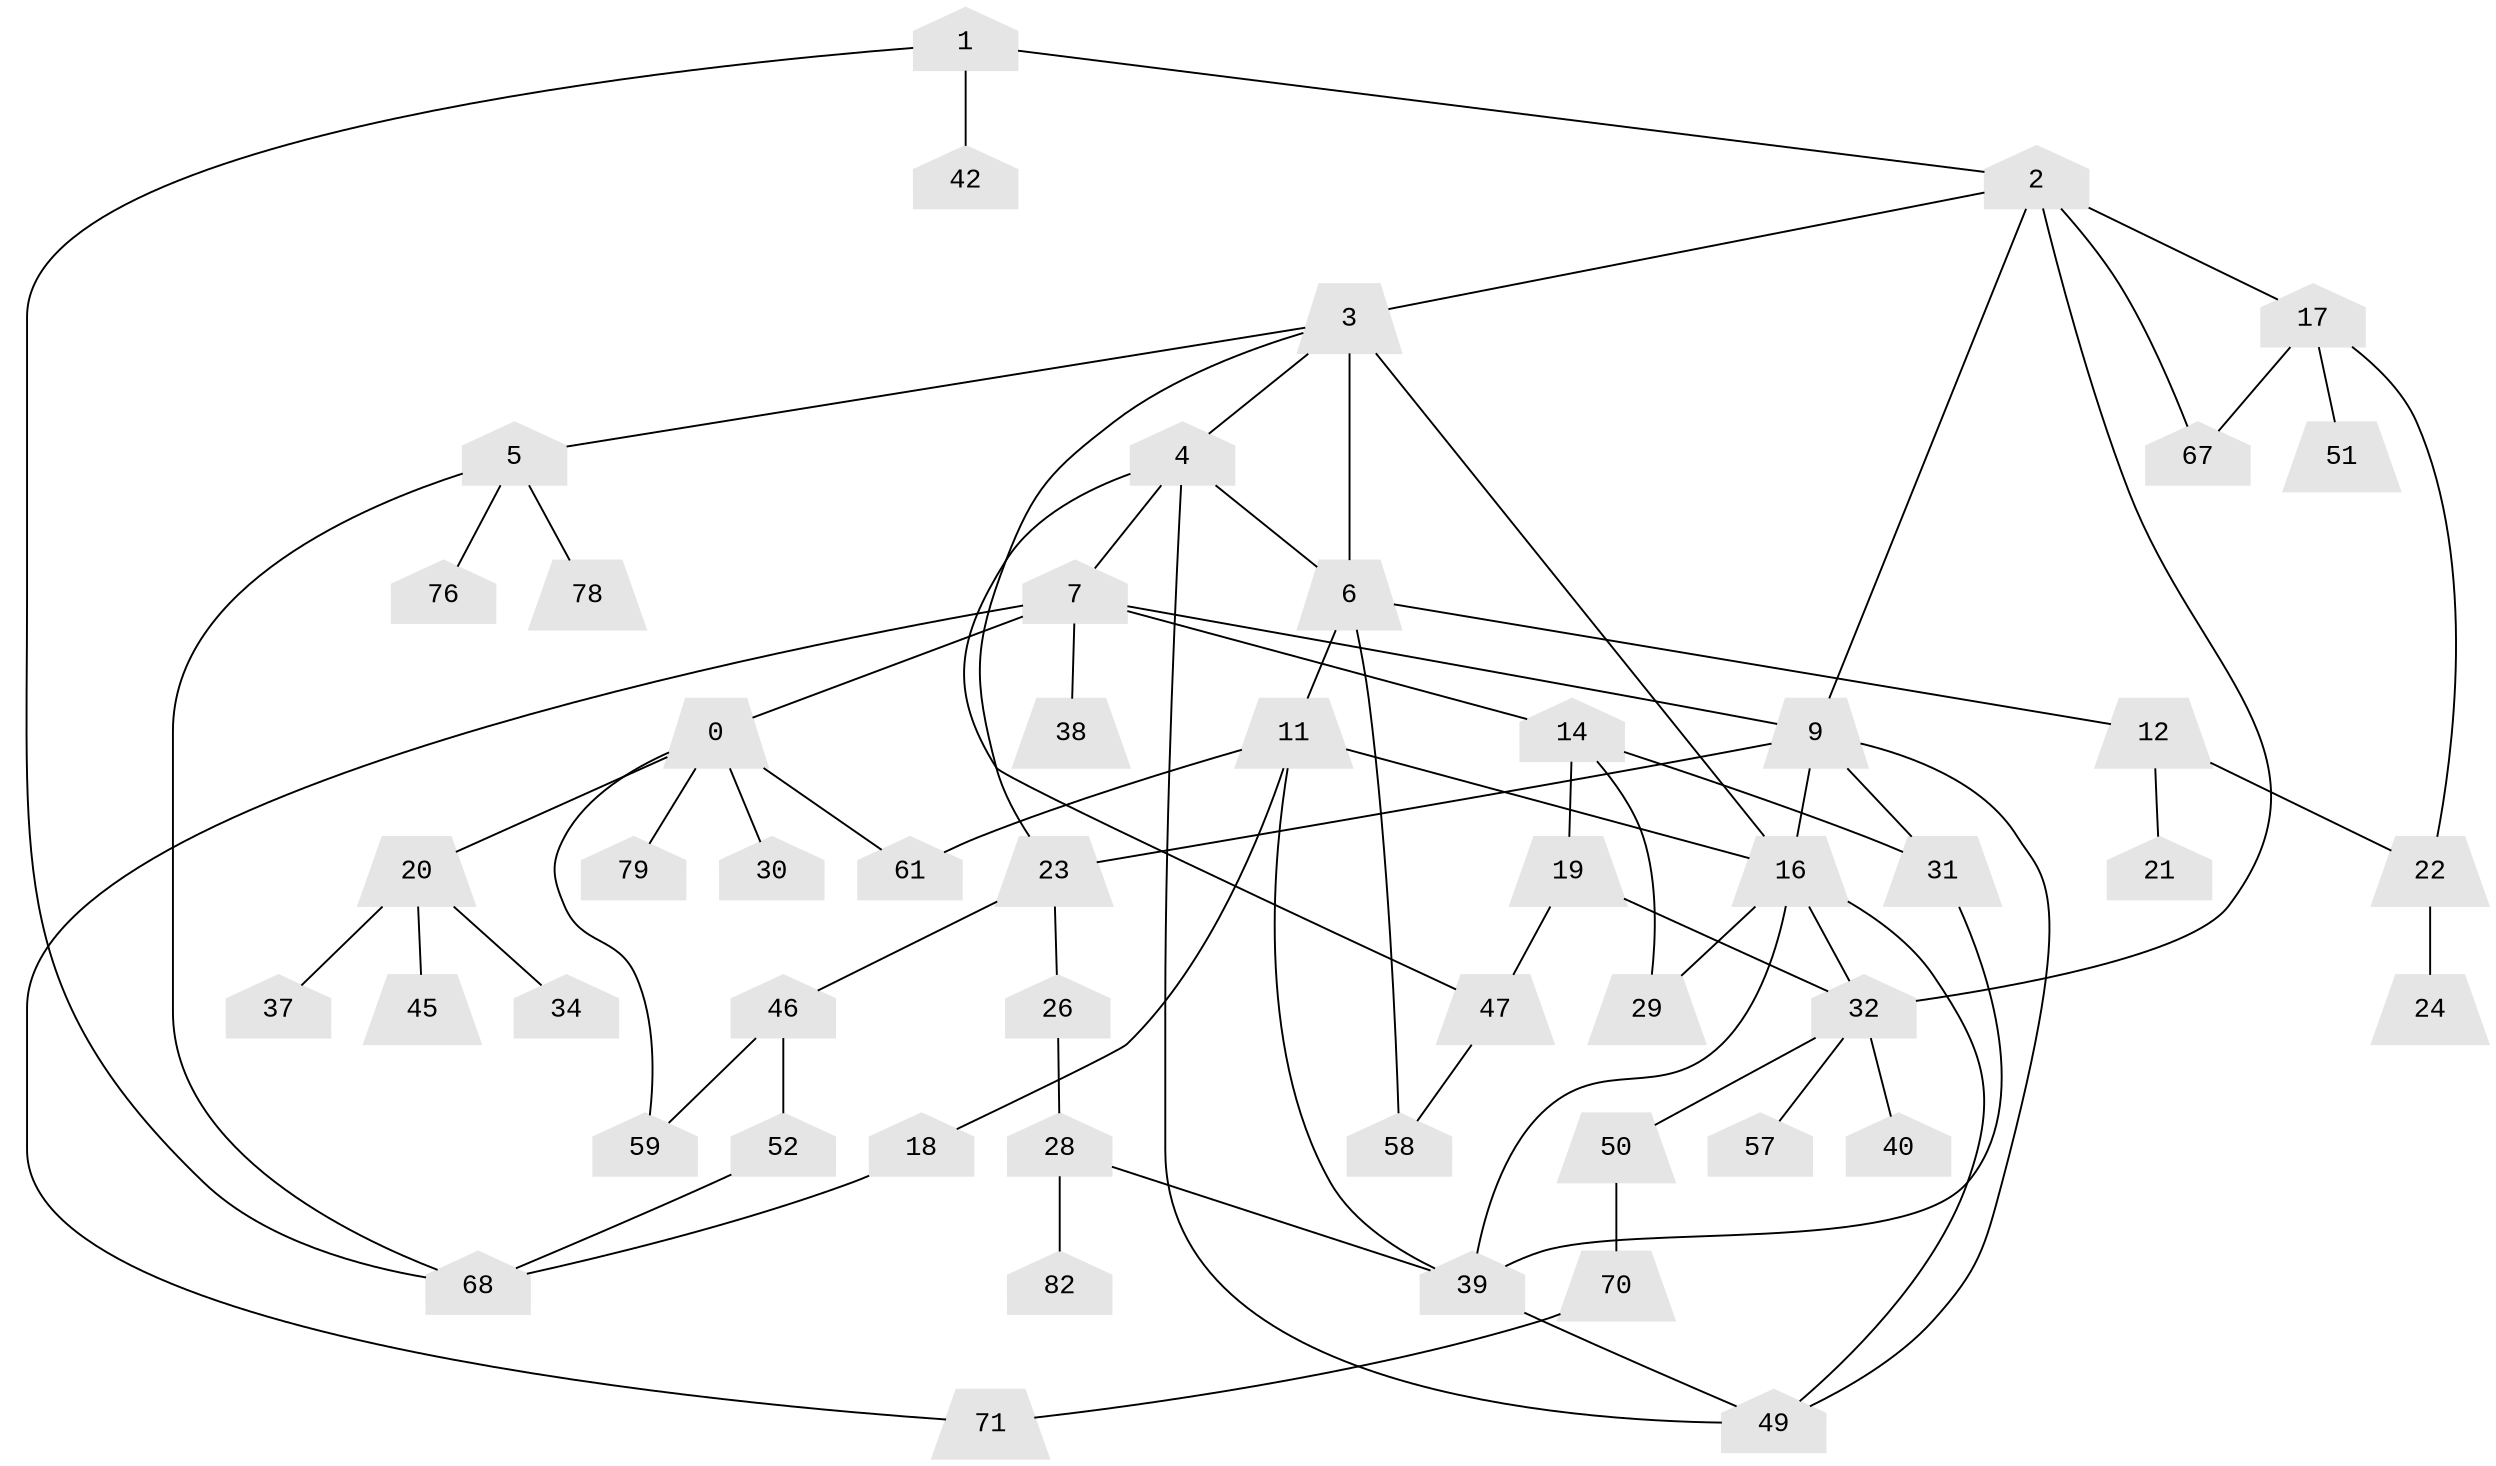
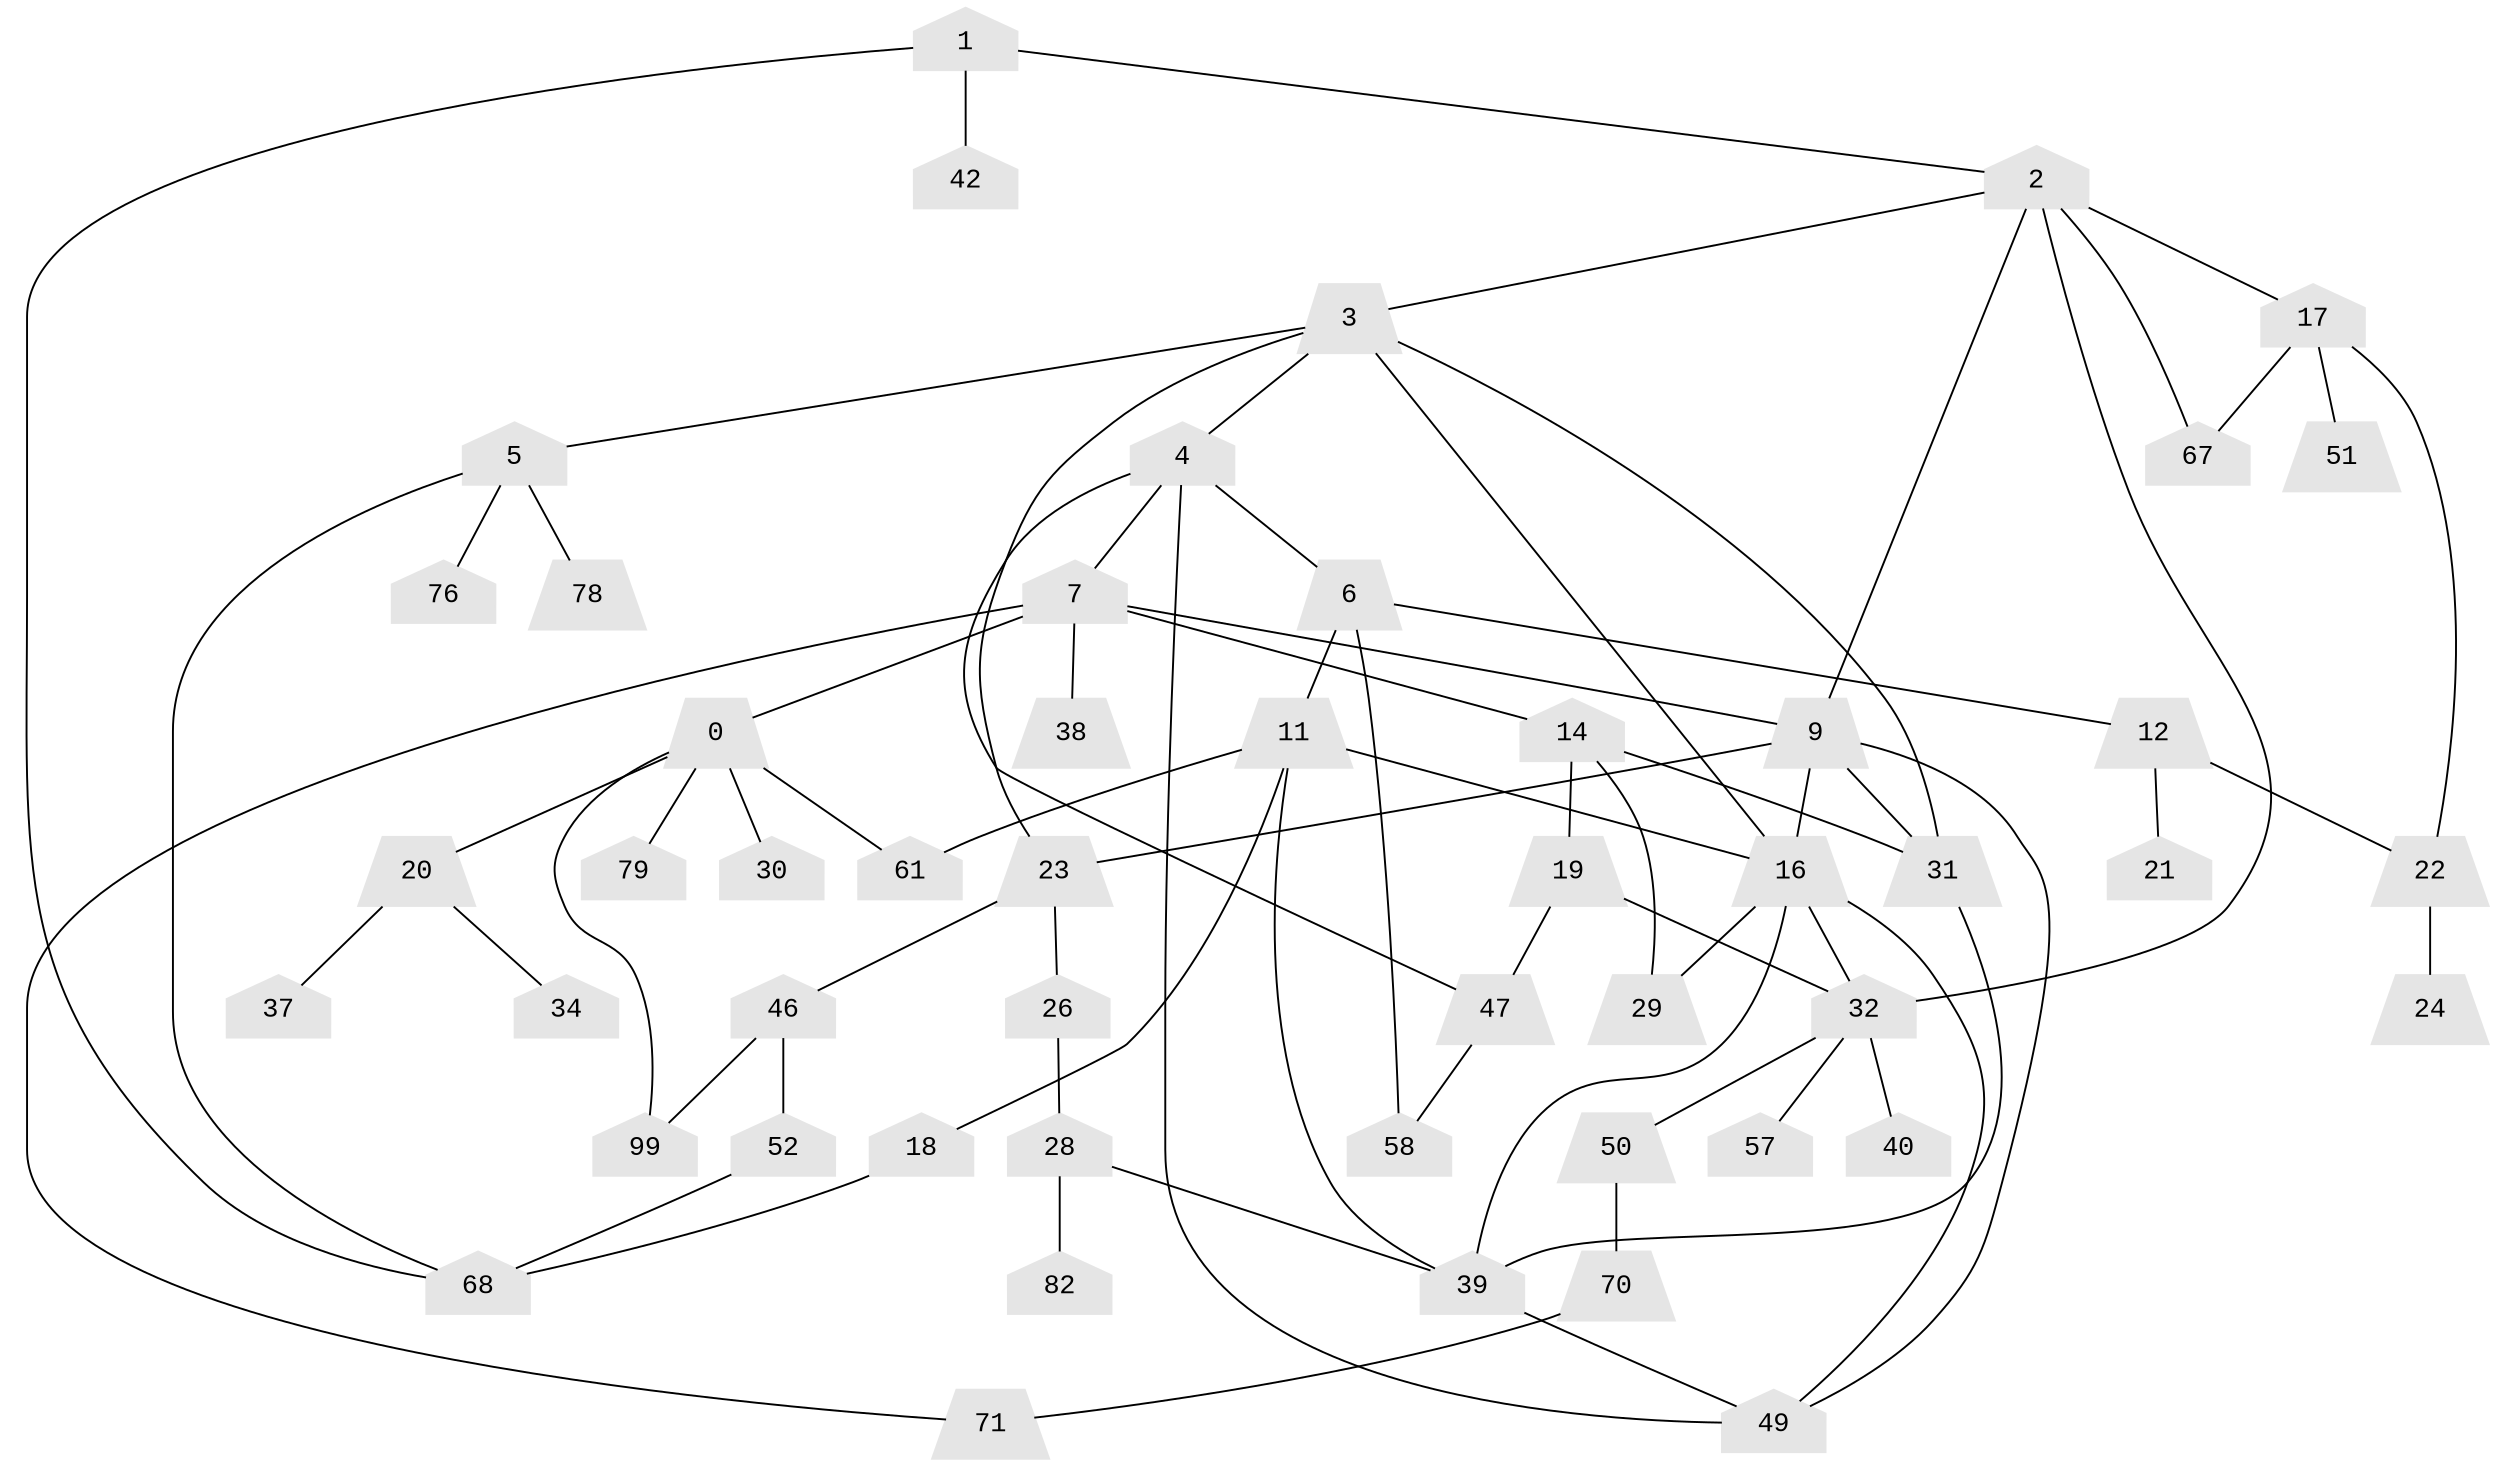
(1350, 457) -> (1722, 537)
(422, 1010) -> none
(645, 1148) -> (645, 1148)
